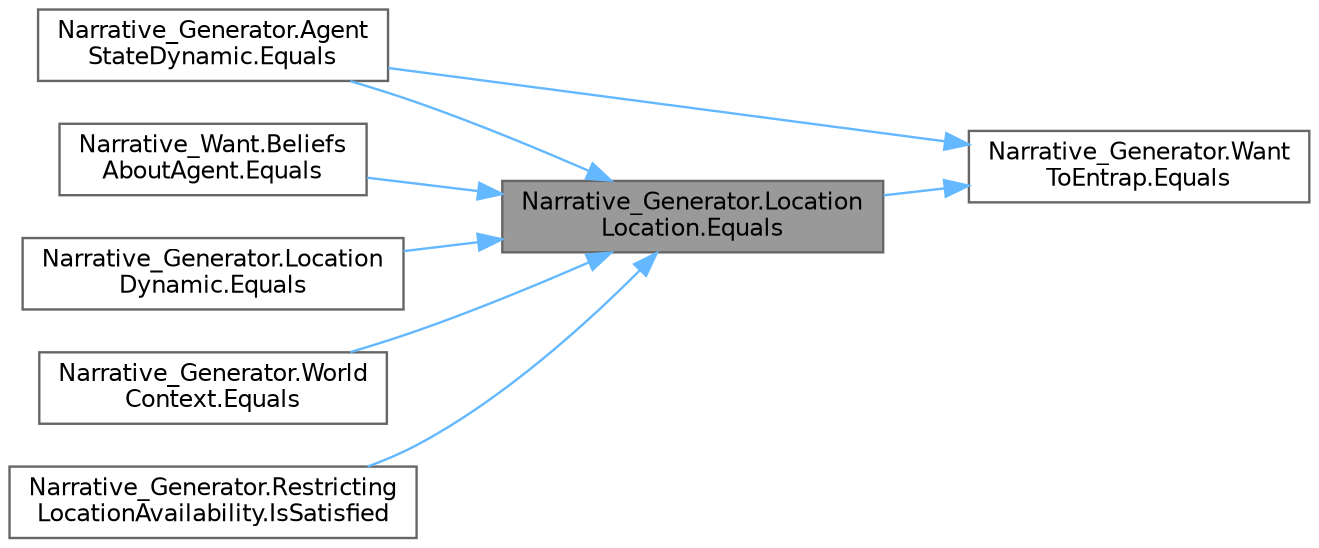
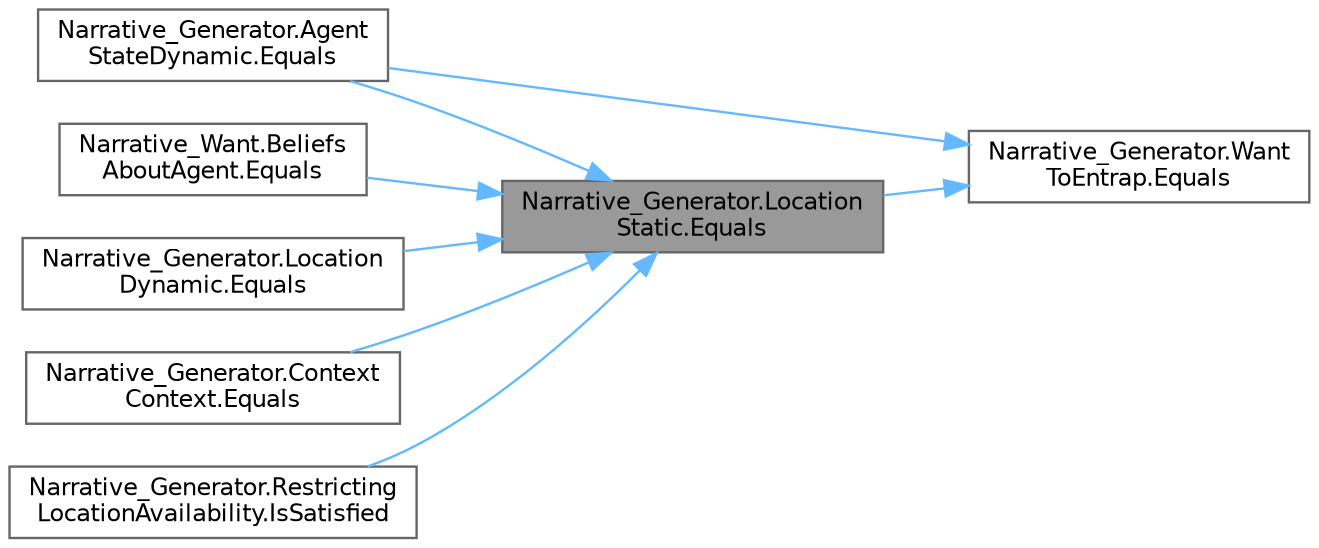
(693, 217) -> (693, 217)
(213, 388) -> (213, 388)
